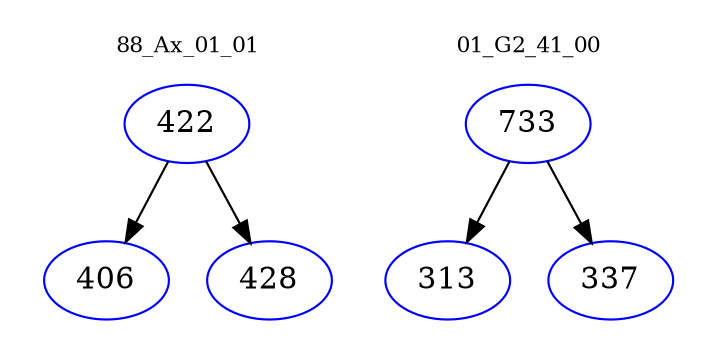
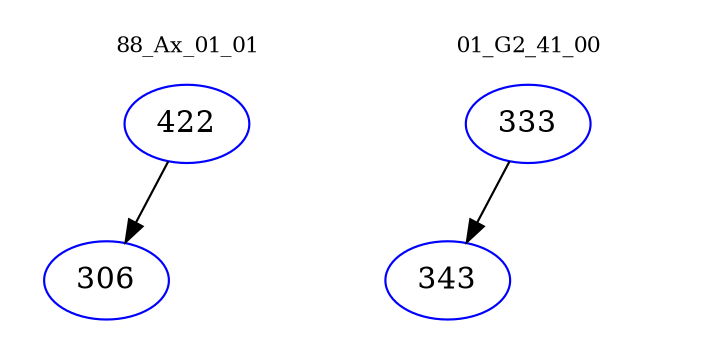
(528, 124) -> (528, 124)
(107, 280) -> (107, 280)
(270, 280) -> none
(448, 280) -> (448, 280)
(611, 280) -> none
